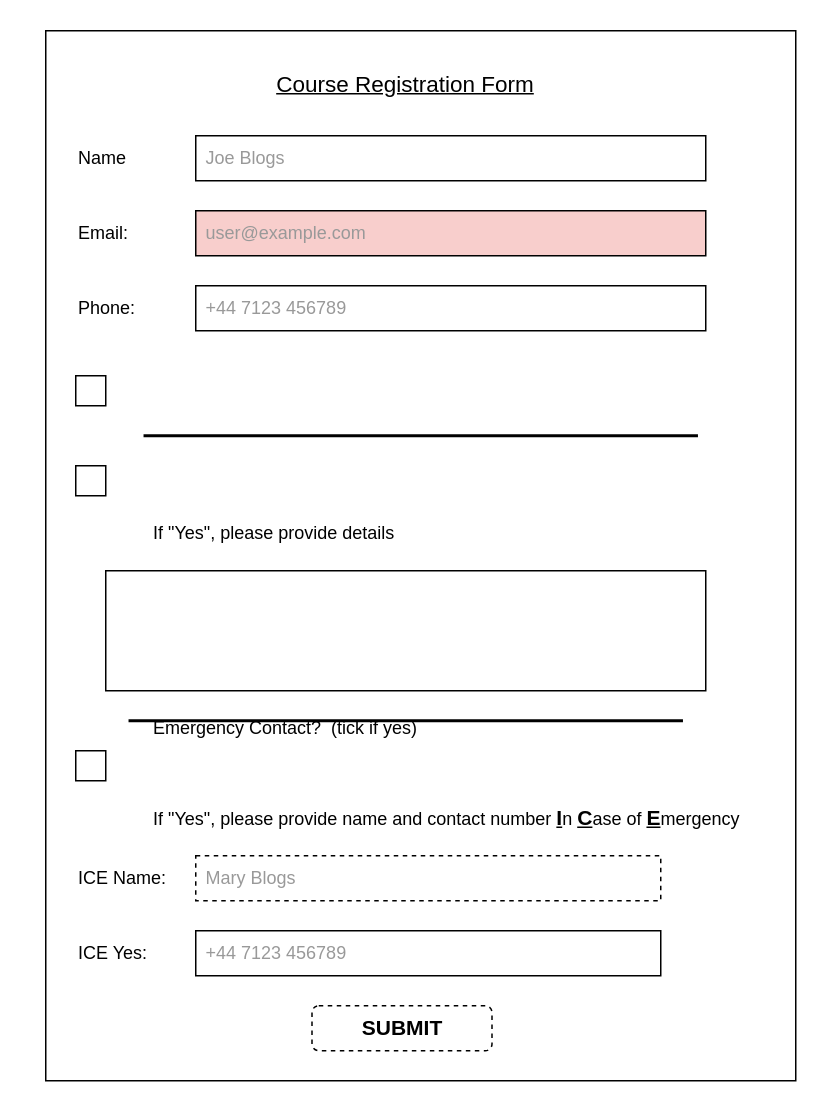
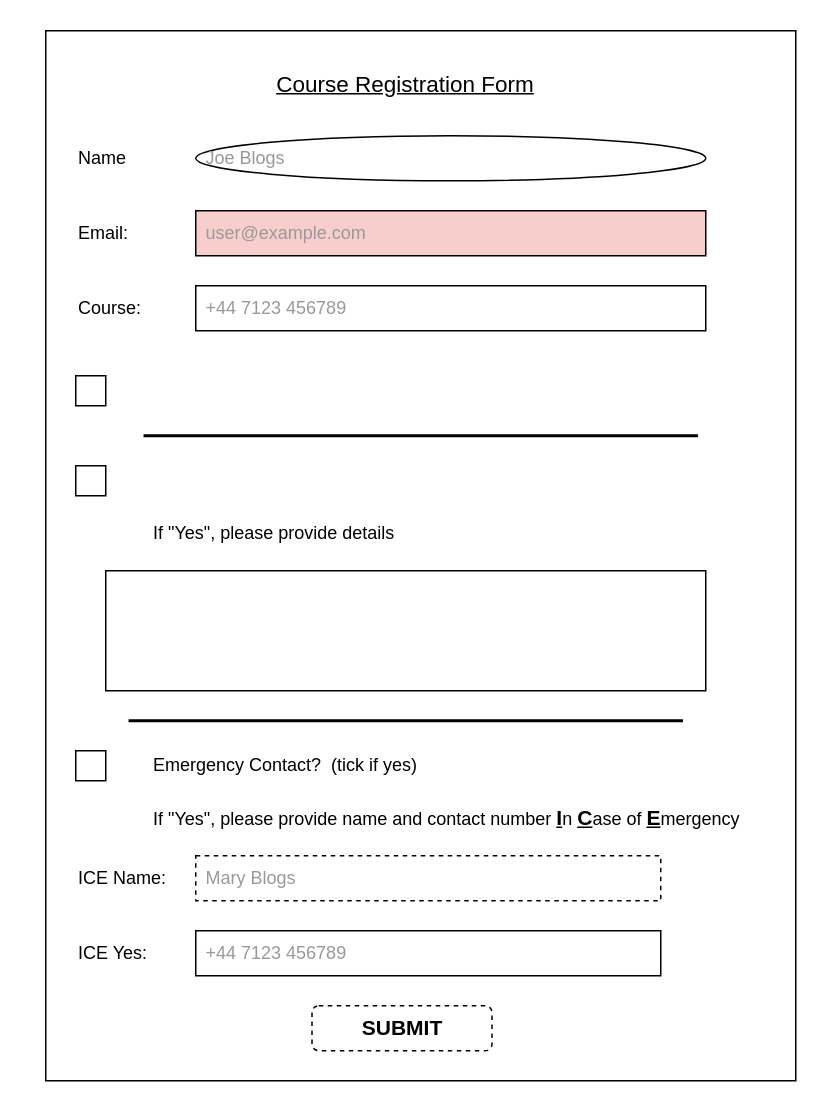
(451, 158) -> (451, 158)
(107, 308) -> (112, 308)
(293, 728) -> (293, 766)
